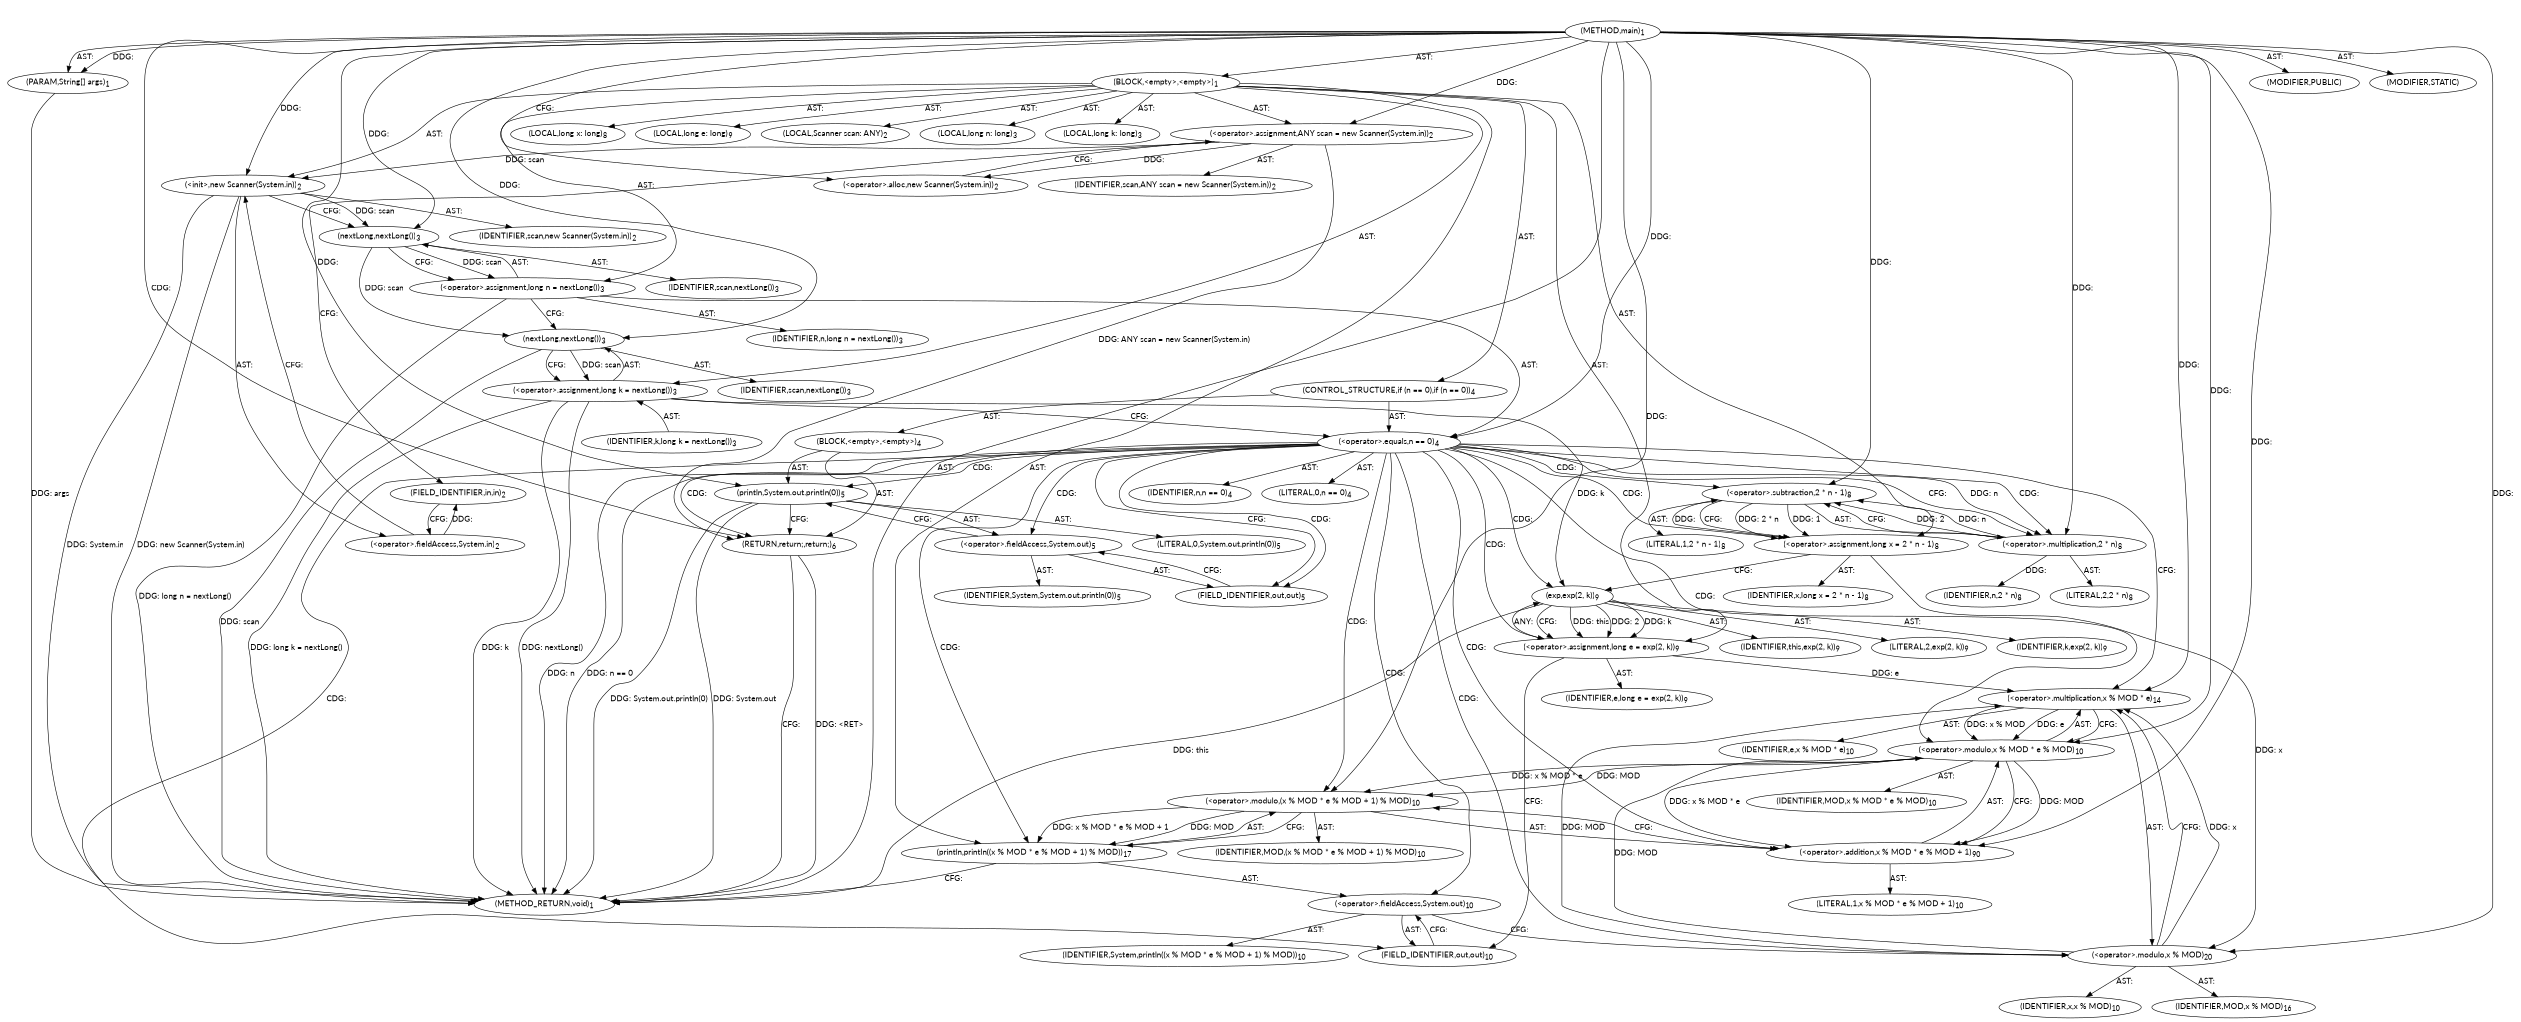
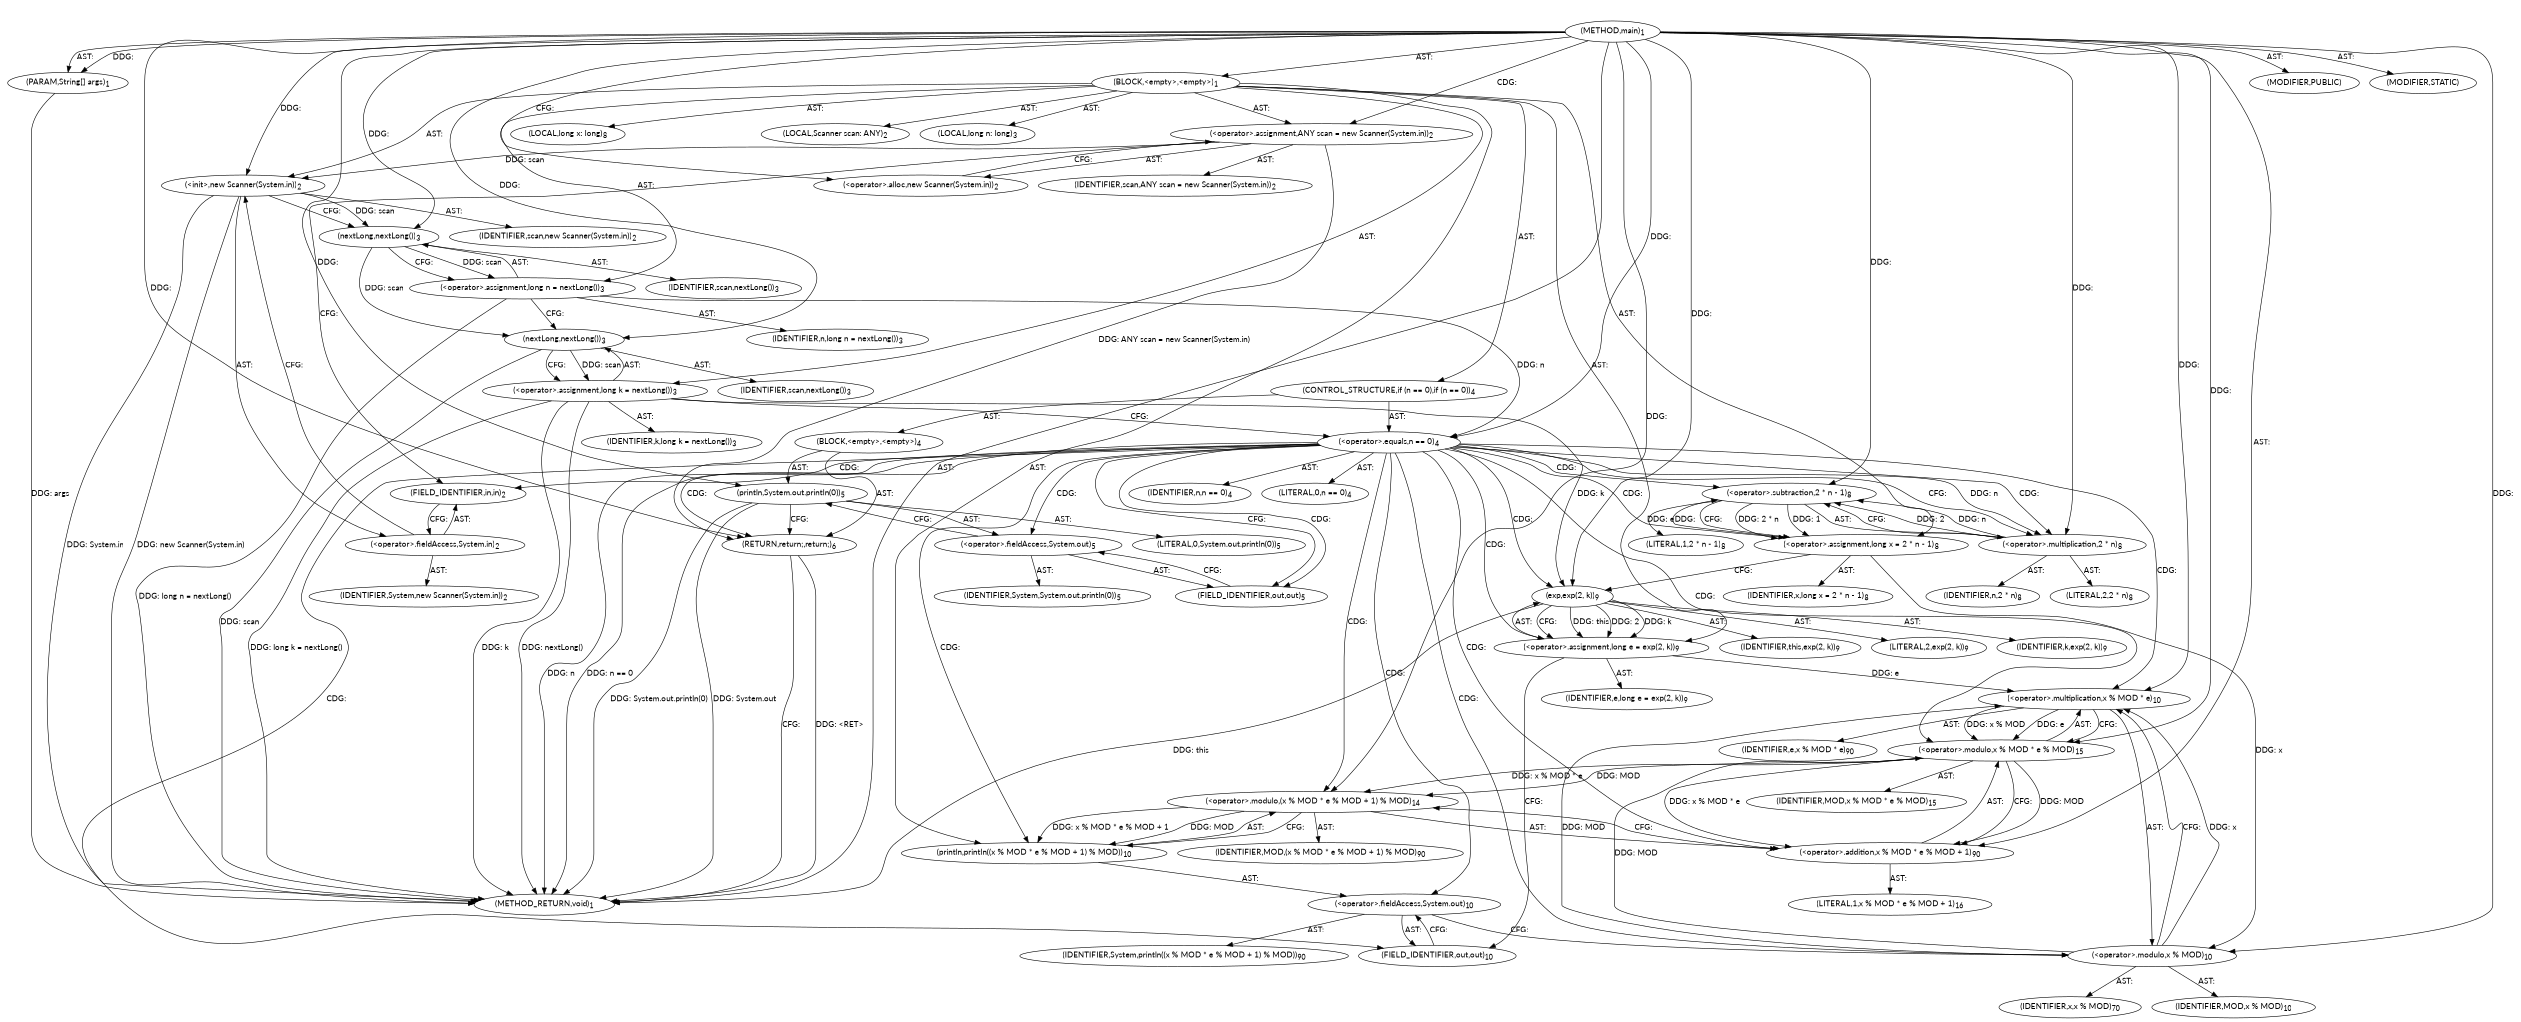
(1508, 83) -> (1508, 83)
(693, 134) -> none
(1103, 134) -> none
(1155, 160) -> (1155, 160)
(162, 288) -> (162, 288)
none -> (1691, 325)
(1531, 365) -> (1531, 365)
(659, 415) -> (629, 416)
(2263, 442) -> (2263, 442)
(968, 467) -> (761, 480)
(464, 519) -> (464, 519)
(1661, 519) -> (1661, 519)
(2037, 571) -> (2037, 571)
(2168, 571) -> (2168, 571)
none -> (424, 596)
(1525, 622) -> (1525, 622)
(2157, 698) -> (2157, 698)
(1850, 750) -> (1850, 750)
(2079, 750) -> (2079, 750)
(1416, 801) -> (1416, 801)
(1932, 801) -> (1932, 801)
(1127, 852) -> (1127, 852)
(1421, 852) -> (1421, 852)
(875, 886) -> none
(1959, 904) -> (1959, 904)
(1302, 955) -> (1302, 955)
(2208, 955) -> (2208, 955)
(2116, 1006) -> (2116, 1006)
(2288, 1006) -> (2288, 1006)
